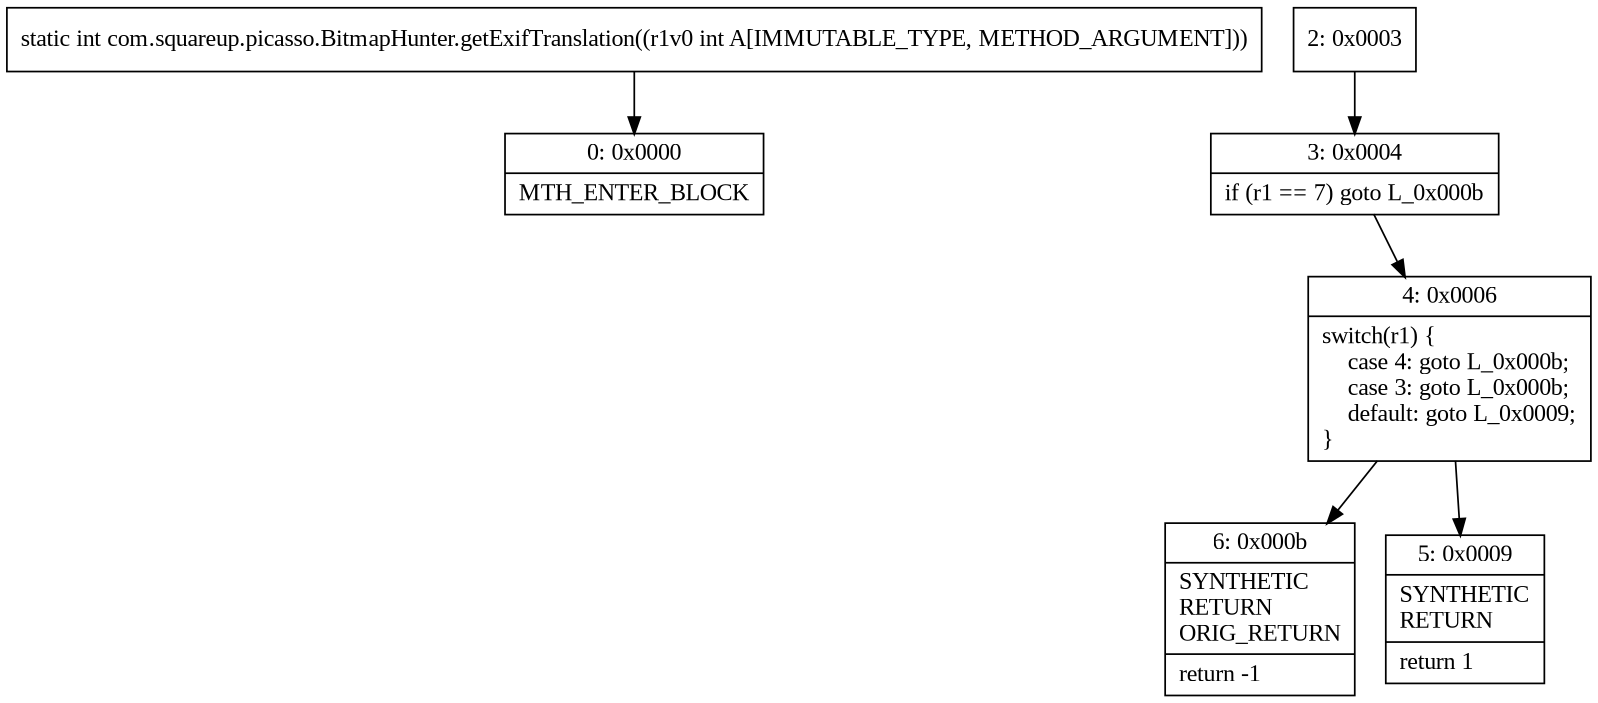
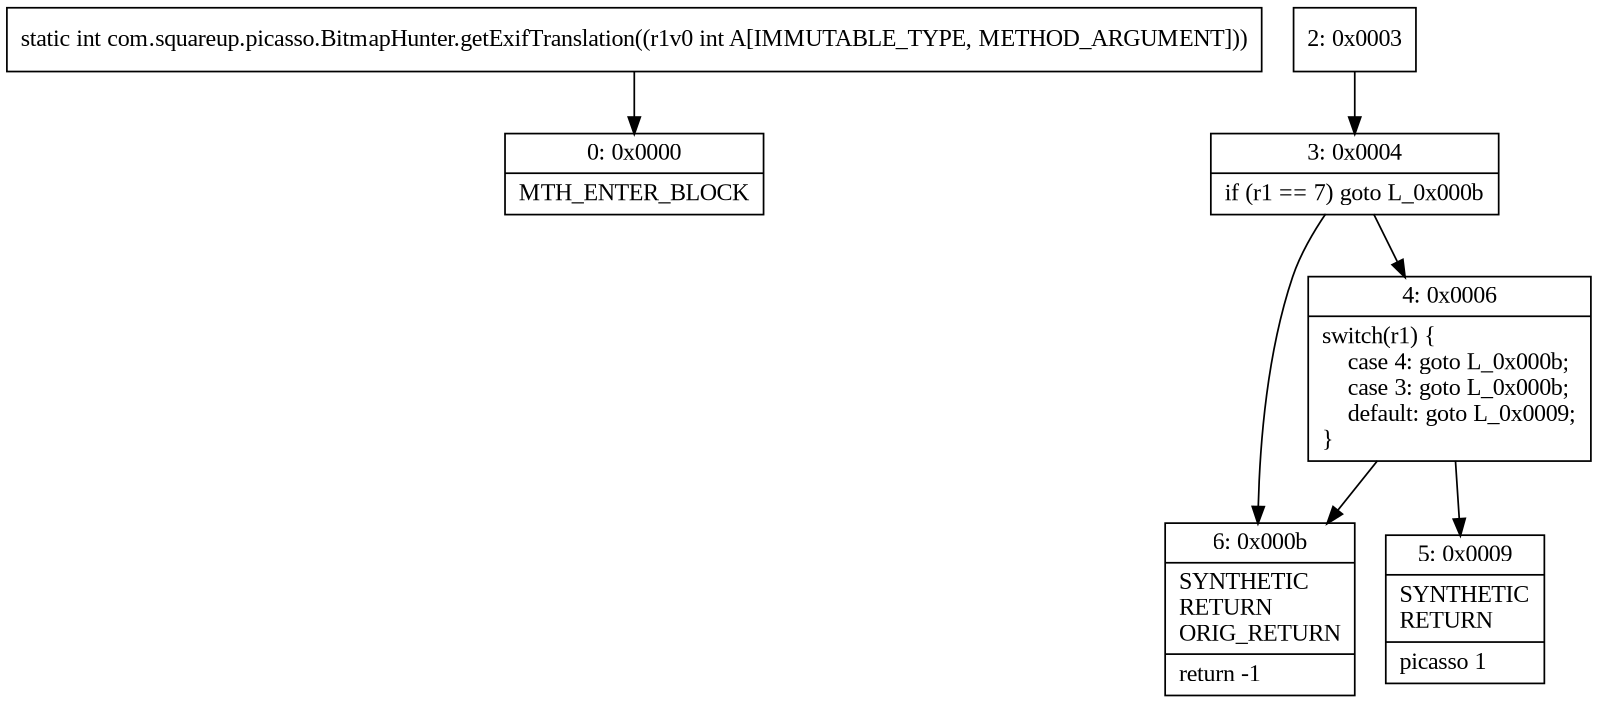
none -> (1273, 355)
(1437, 662) -> (1444, 662)
